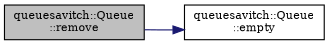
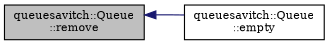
(159, 30) -> (170, 15)
